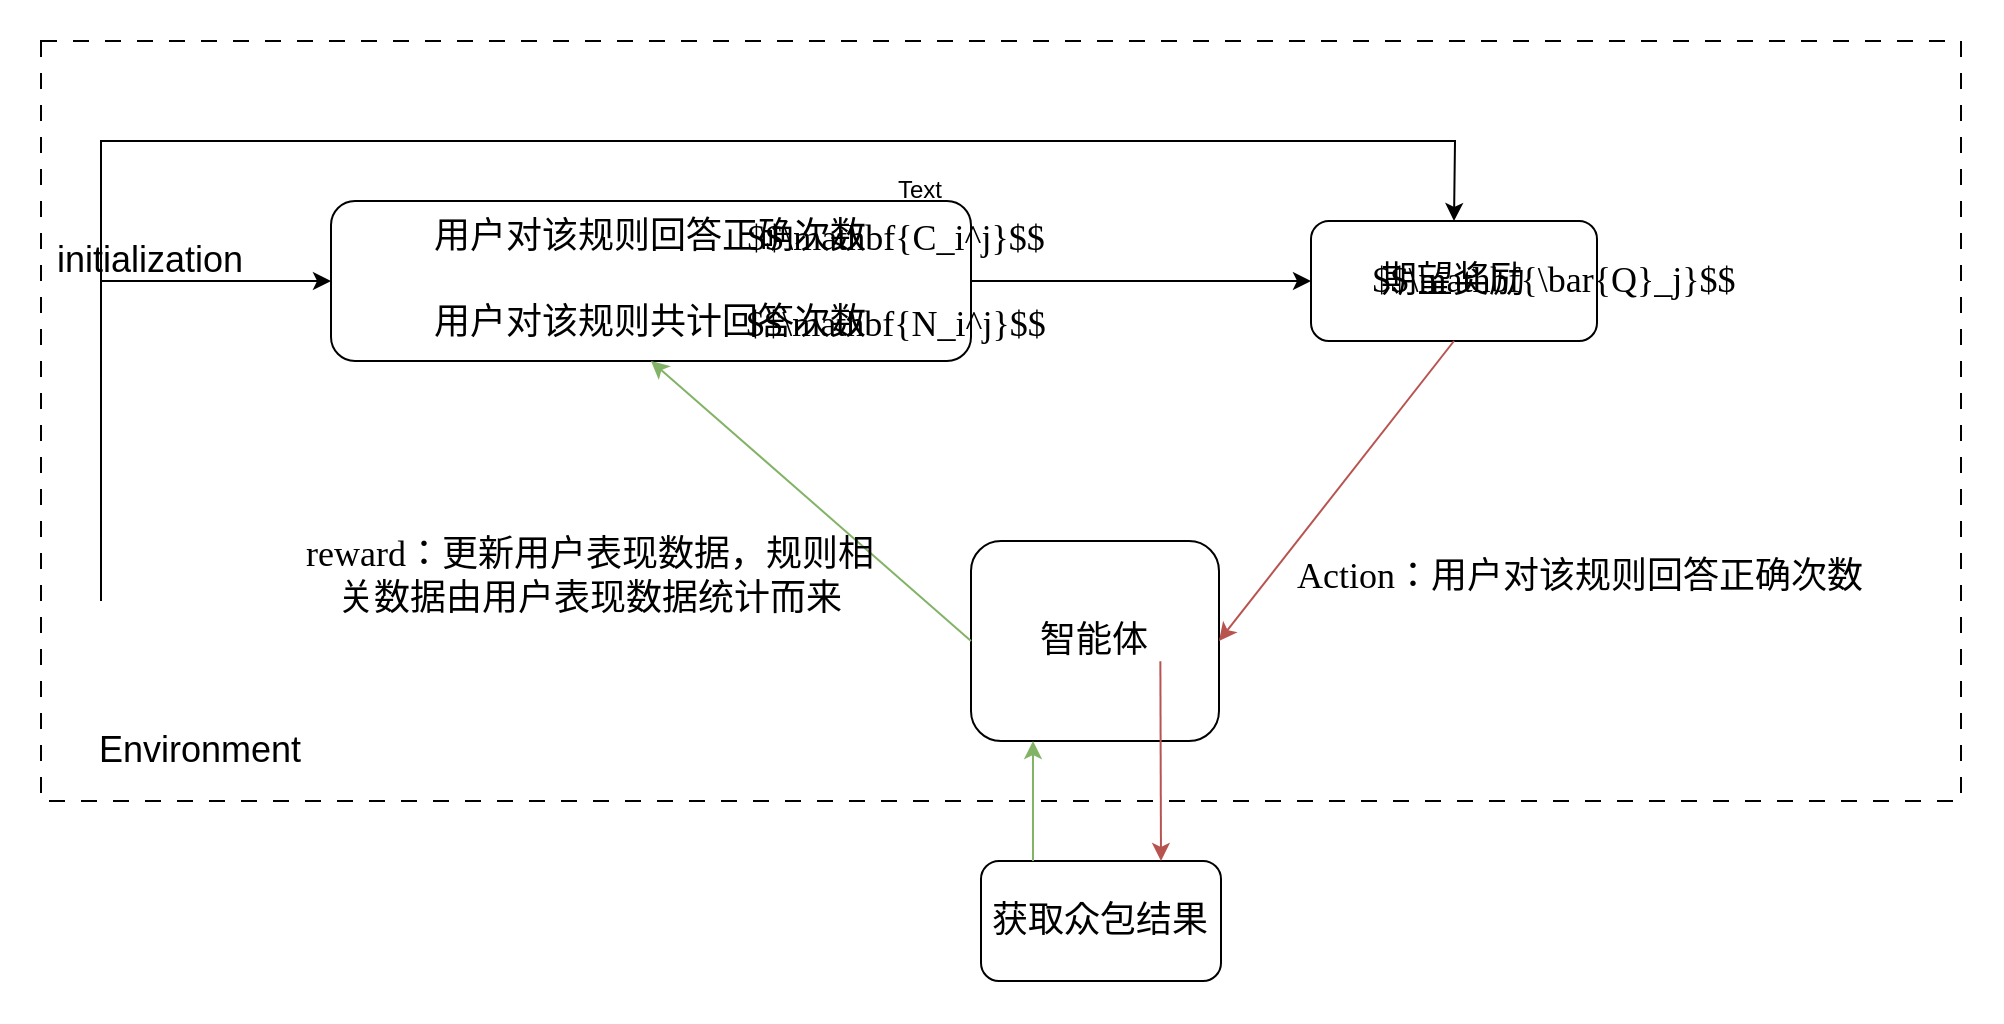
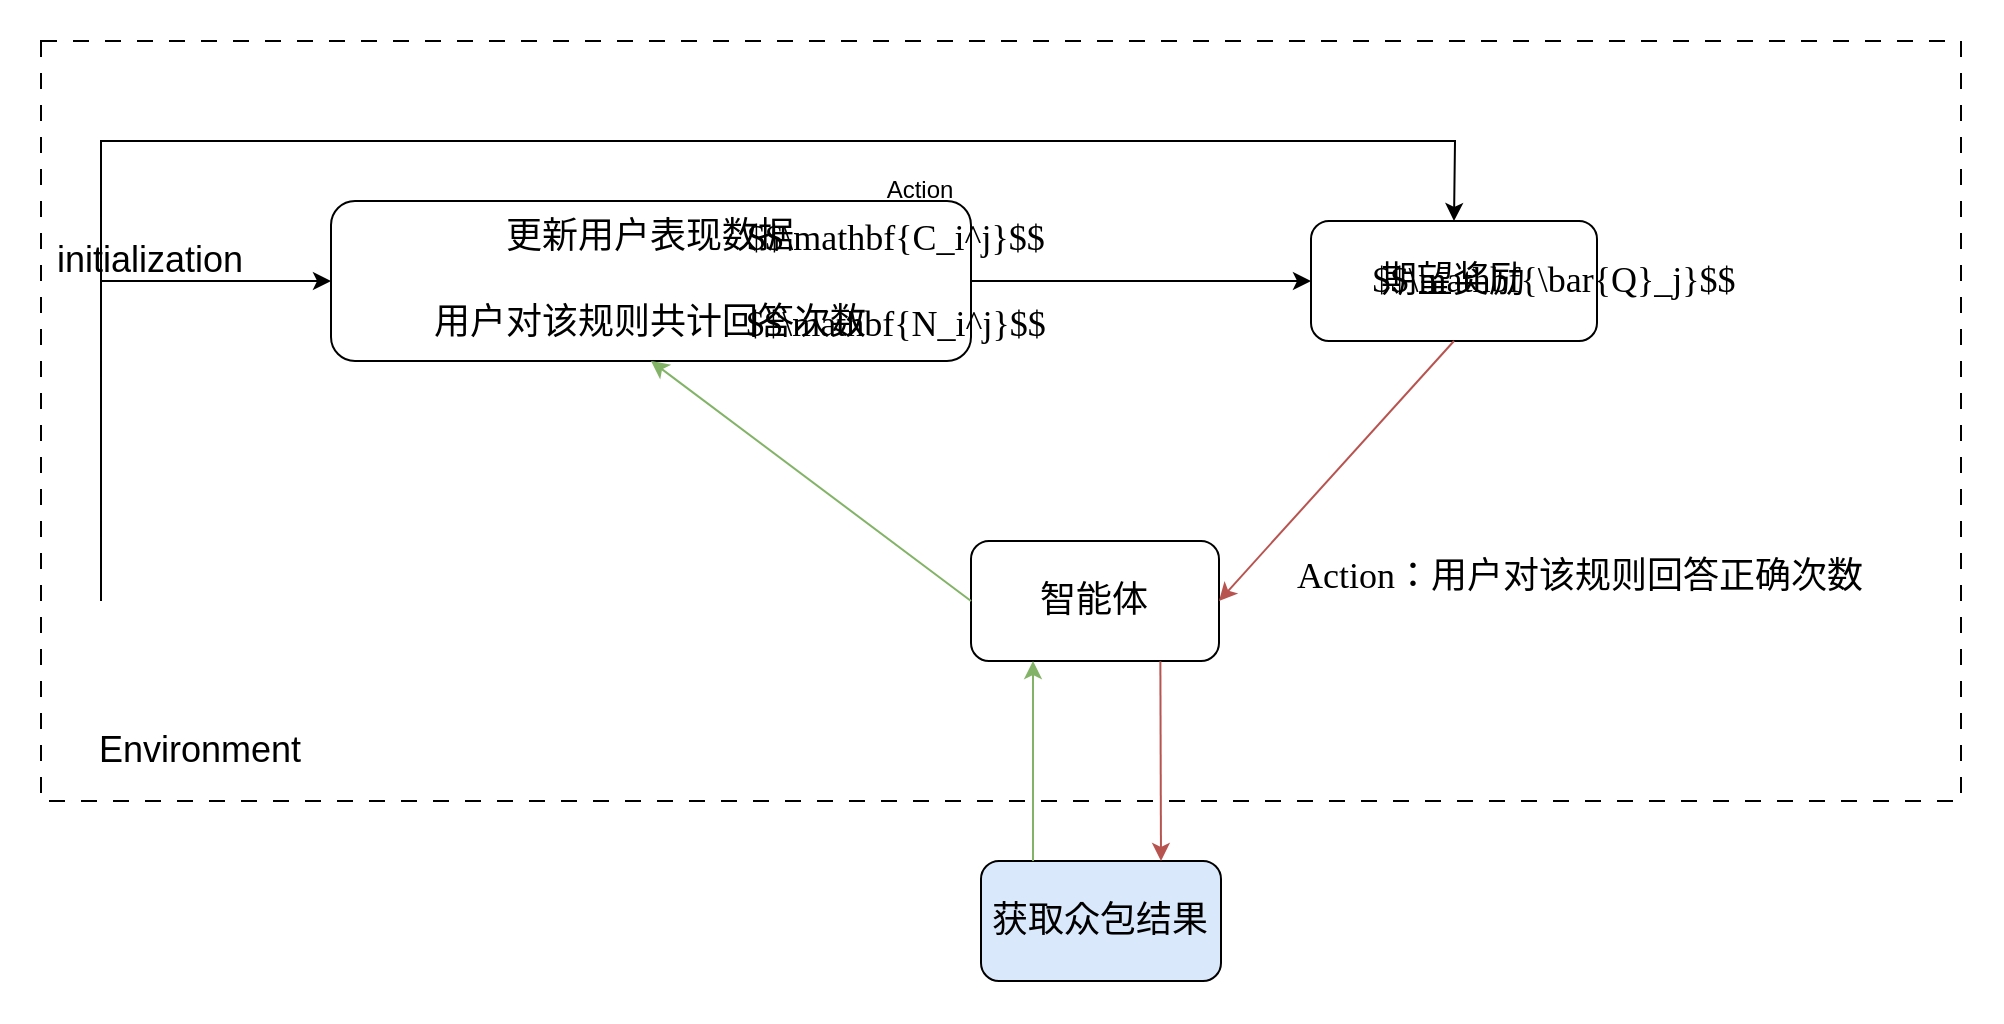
(921, 191) -> (921, 191)
(651, 281) -> (651, 281)
(591, 576) -> none
(1095, 641) -> (1095, 601)
(1101, 921) -> (1101, 921)
